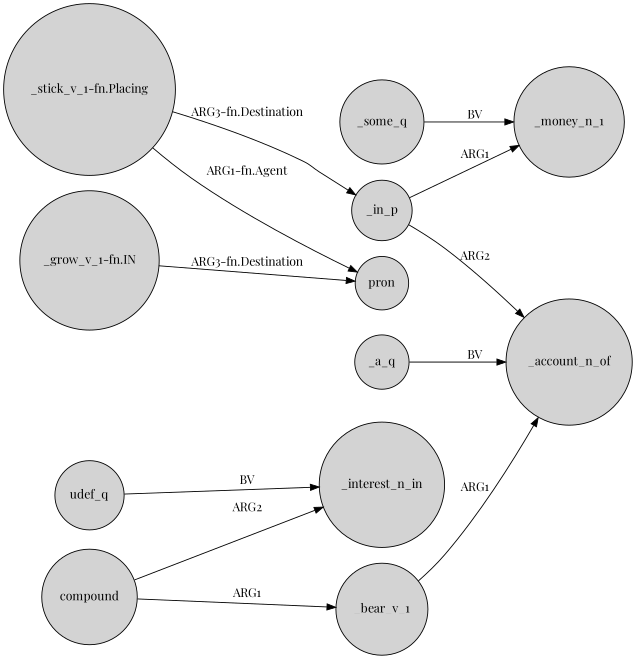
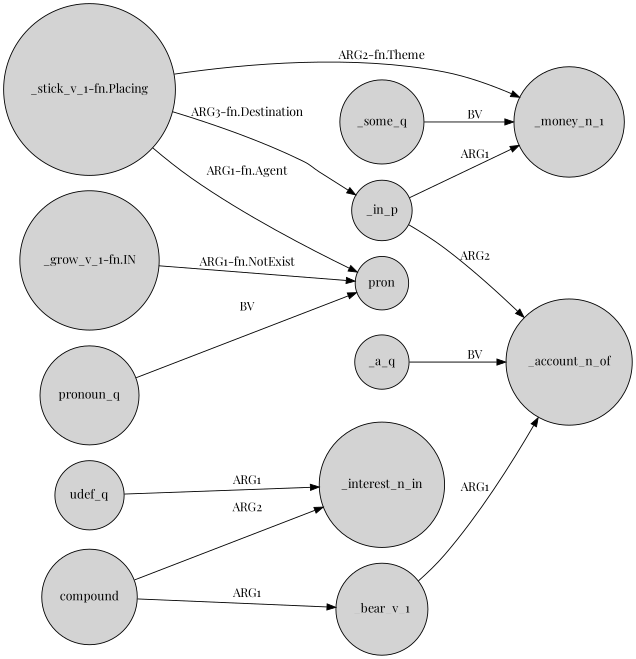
none -> (345, 62)
(247, 263) -> (247, 263)
none -> (90, 395)
(247, 481) -> (247, 481)
